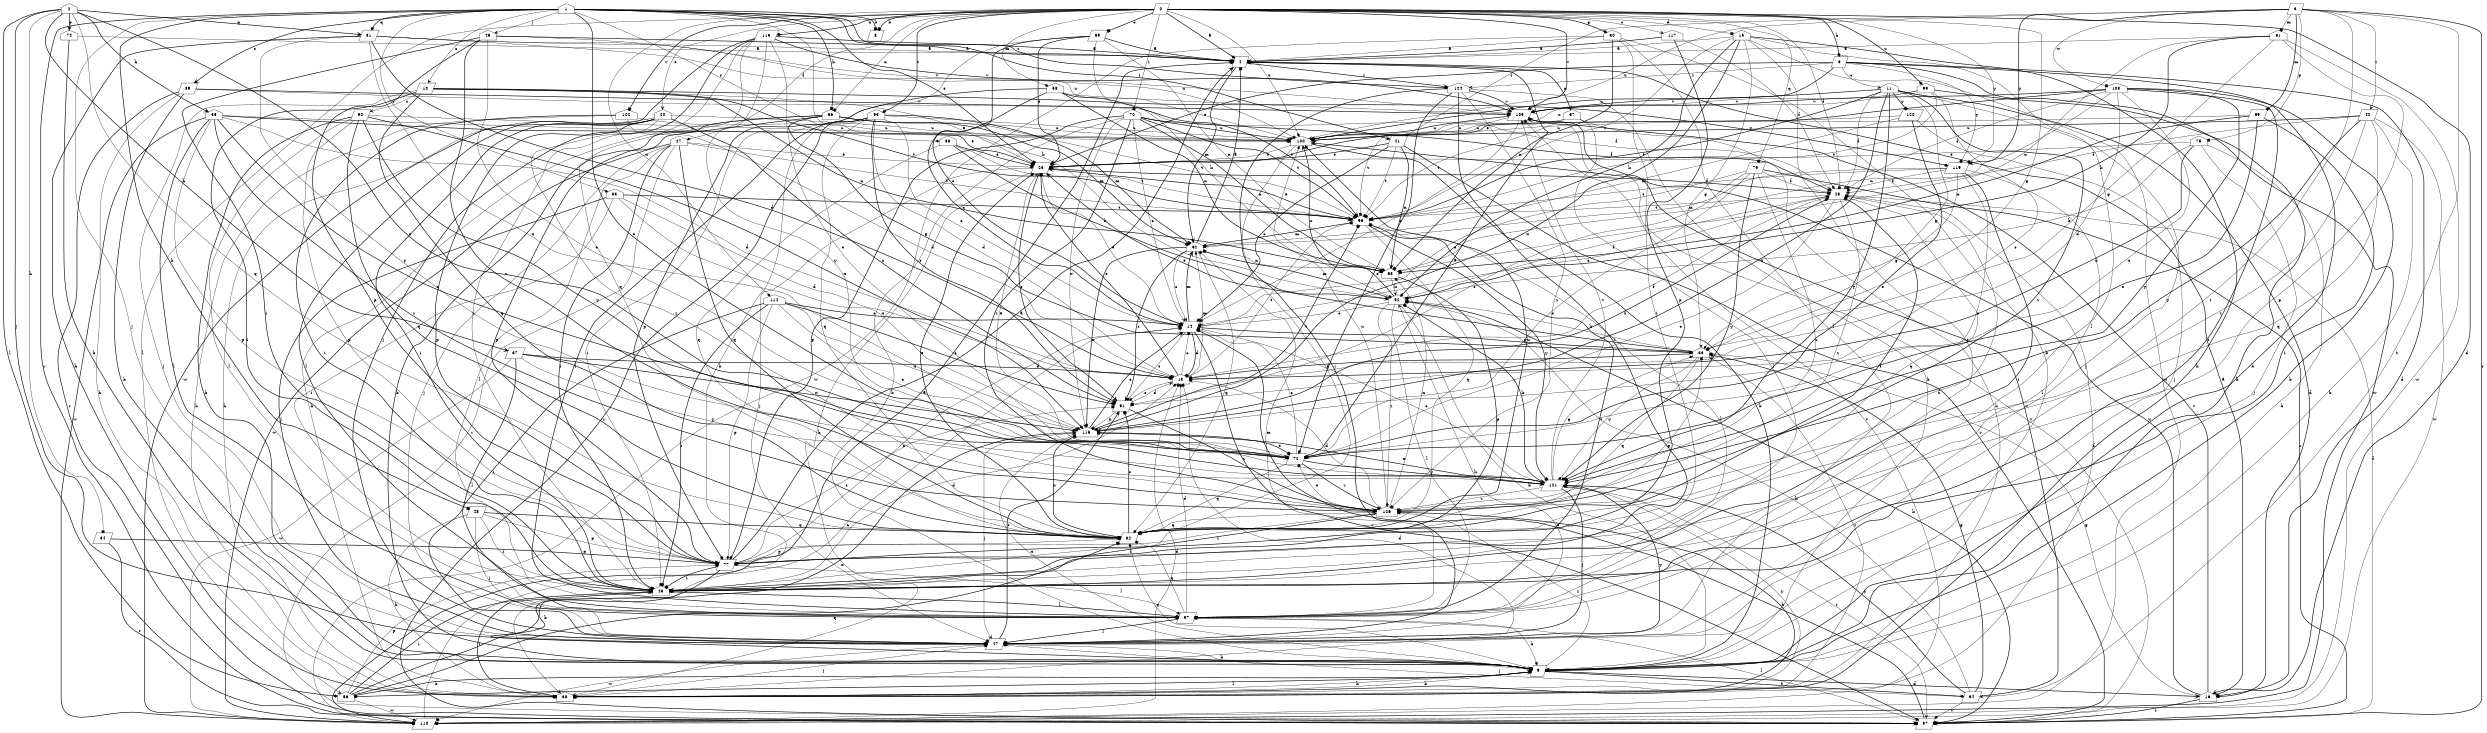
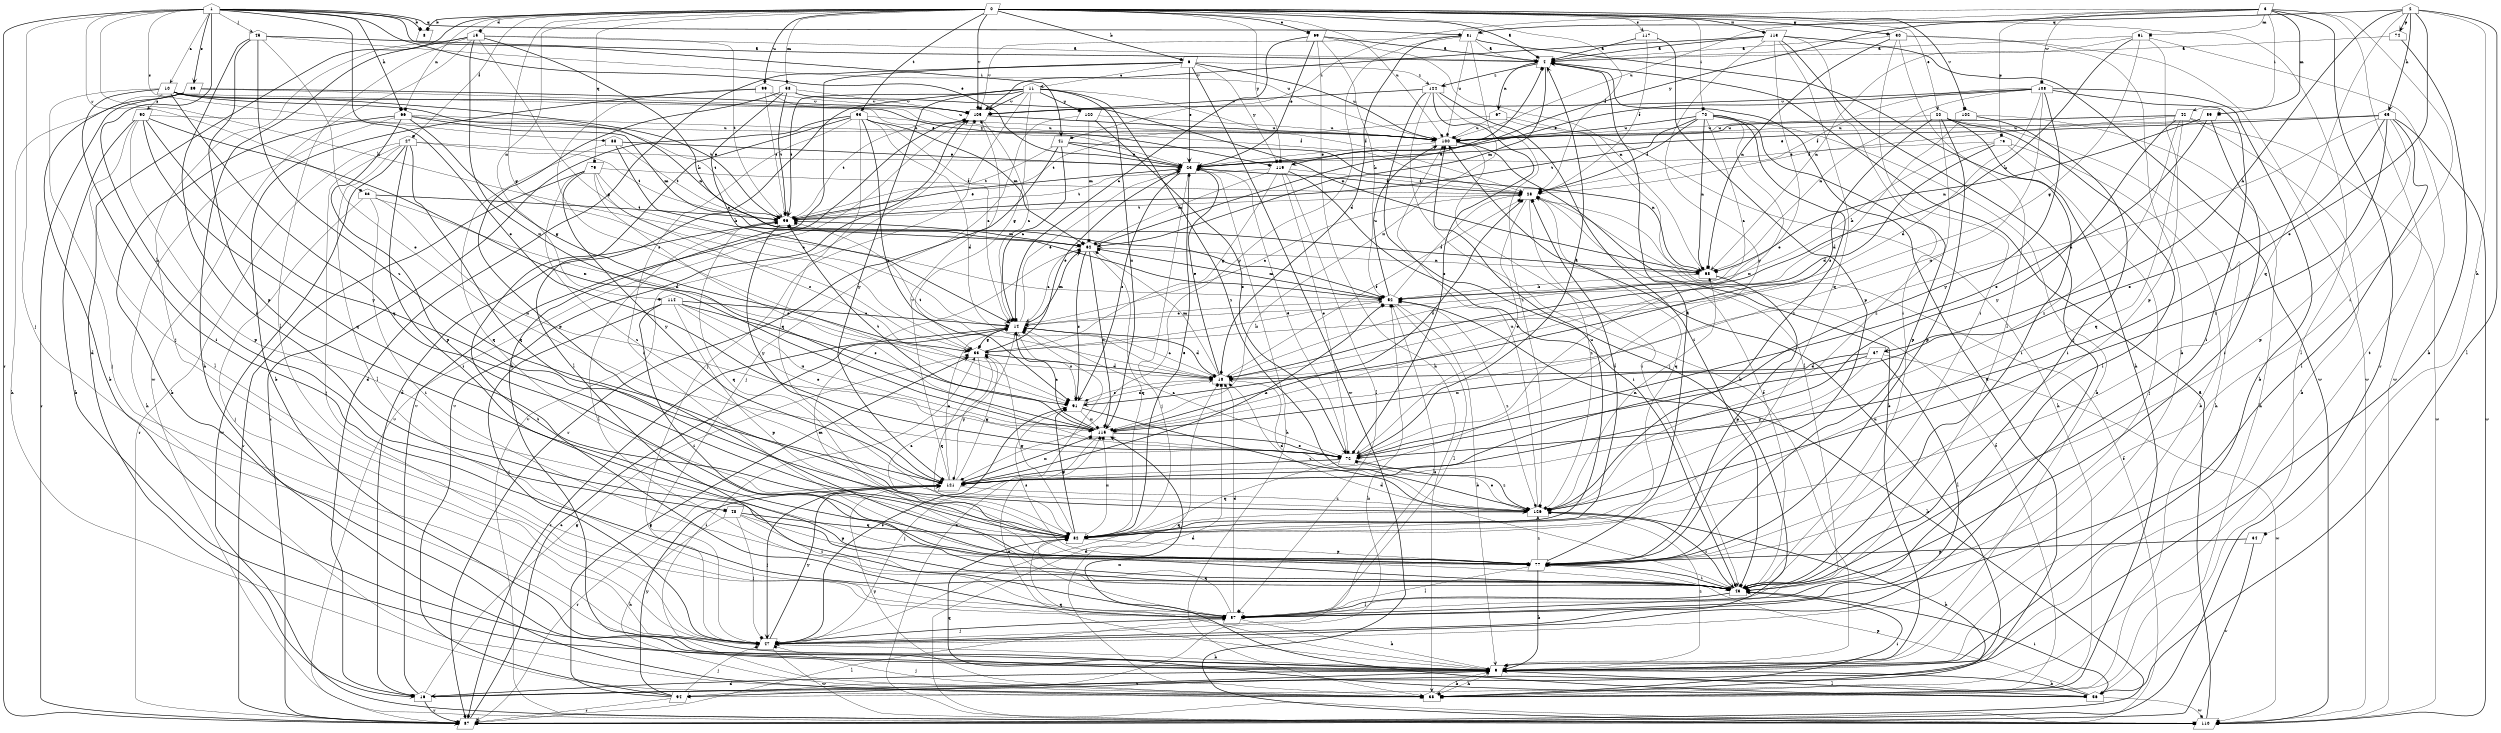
(1047, 60) -> none
(1053, 508) -> (1106, 489)
(370, 583) -> (371, 484)
(240, 589) -> none
